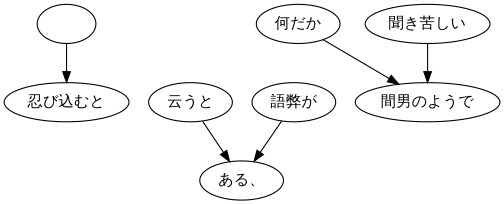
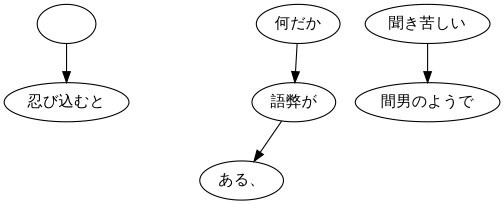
(356, 59) -> (296, 58)
(191, 102) -> none
